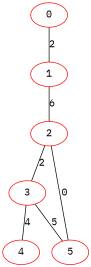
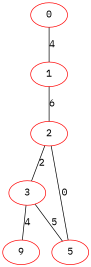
(52, 45) -> (52, 45)
(21, 252) -> (21, 252)
